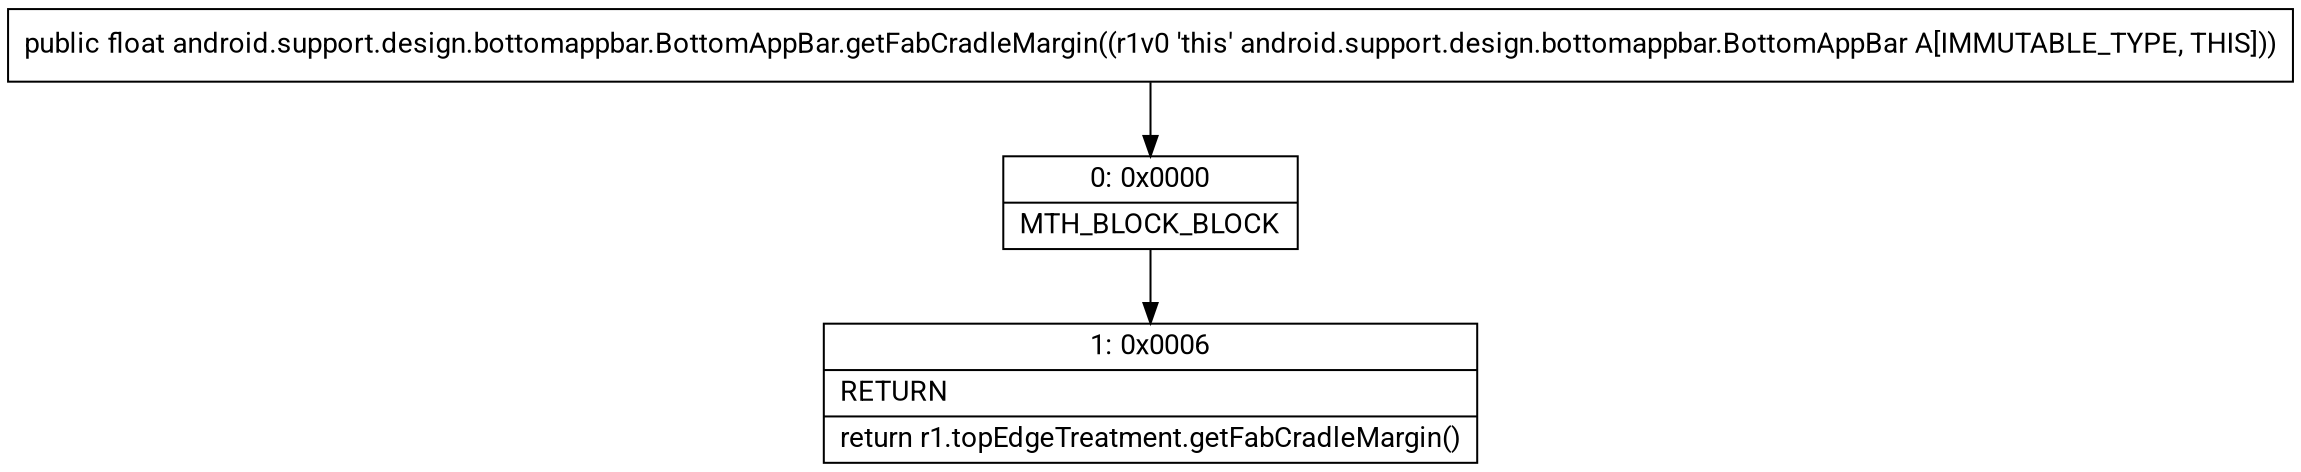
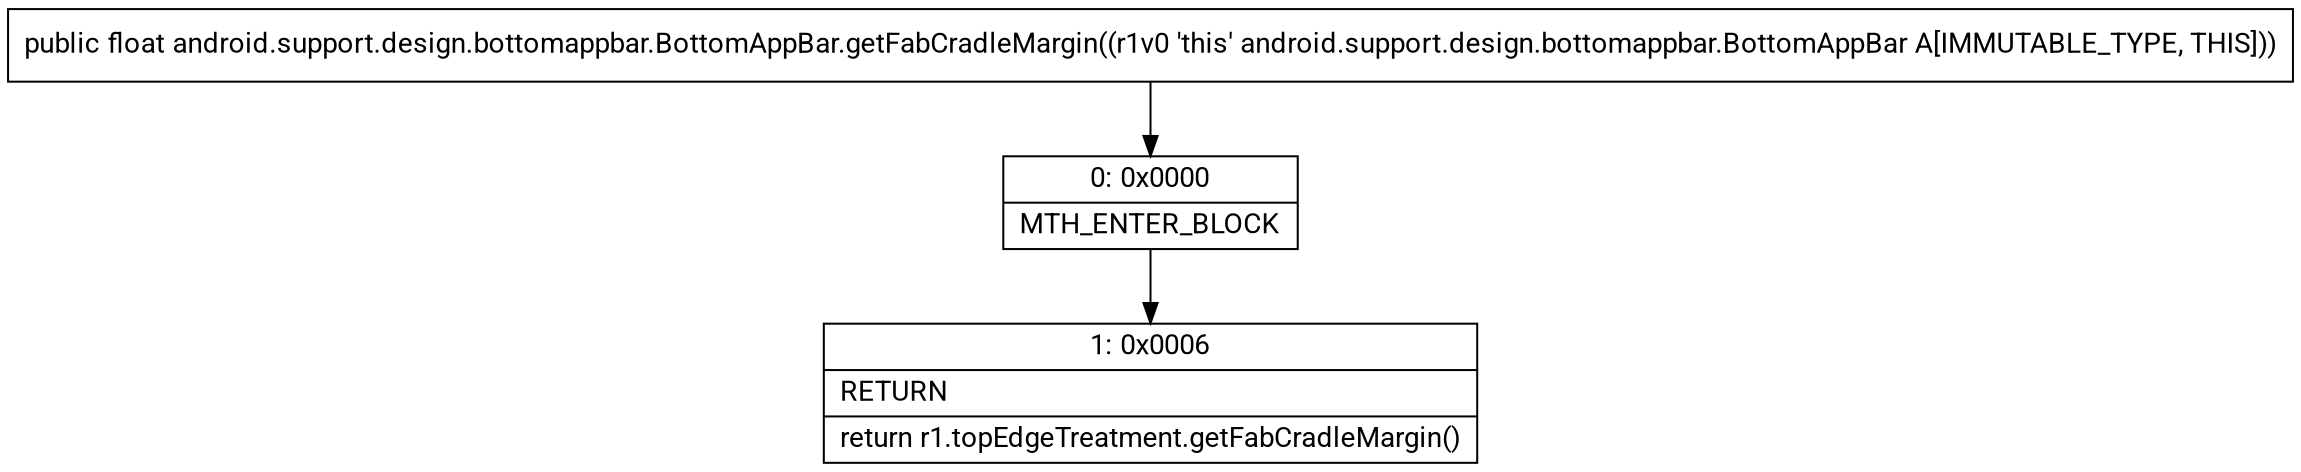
(1151, 225) -> (1151, 225)
